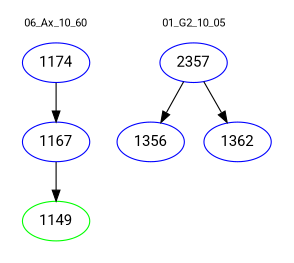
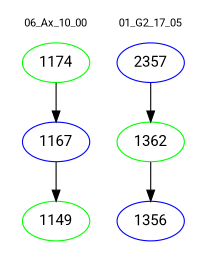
(56, 24) -> (56, 24)
(194, 24) -> (151, 24)
(56, 63) -> (56, 63)
(175, 97) -> (151, 176)
(238, 142) -> (151, 142)
